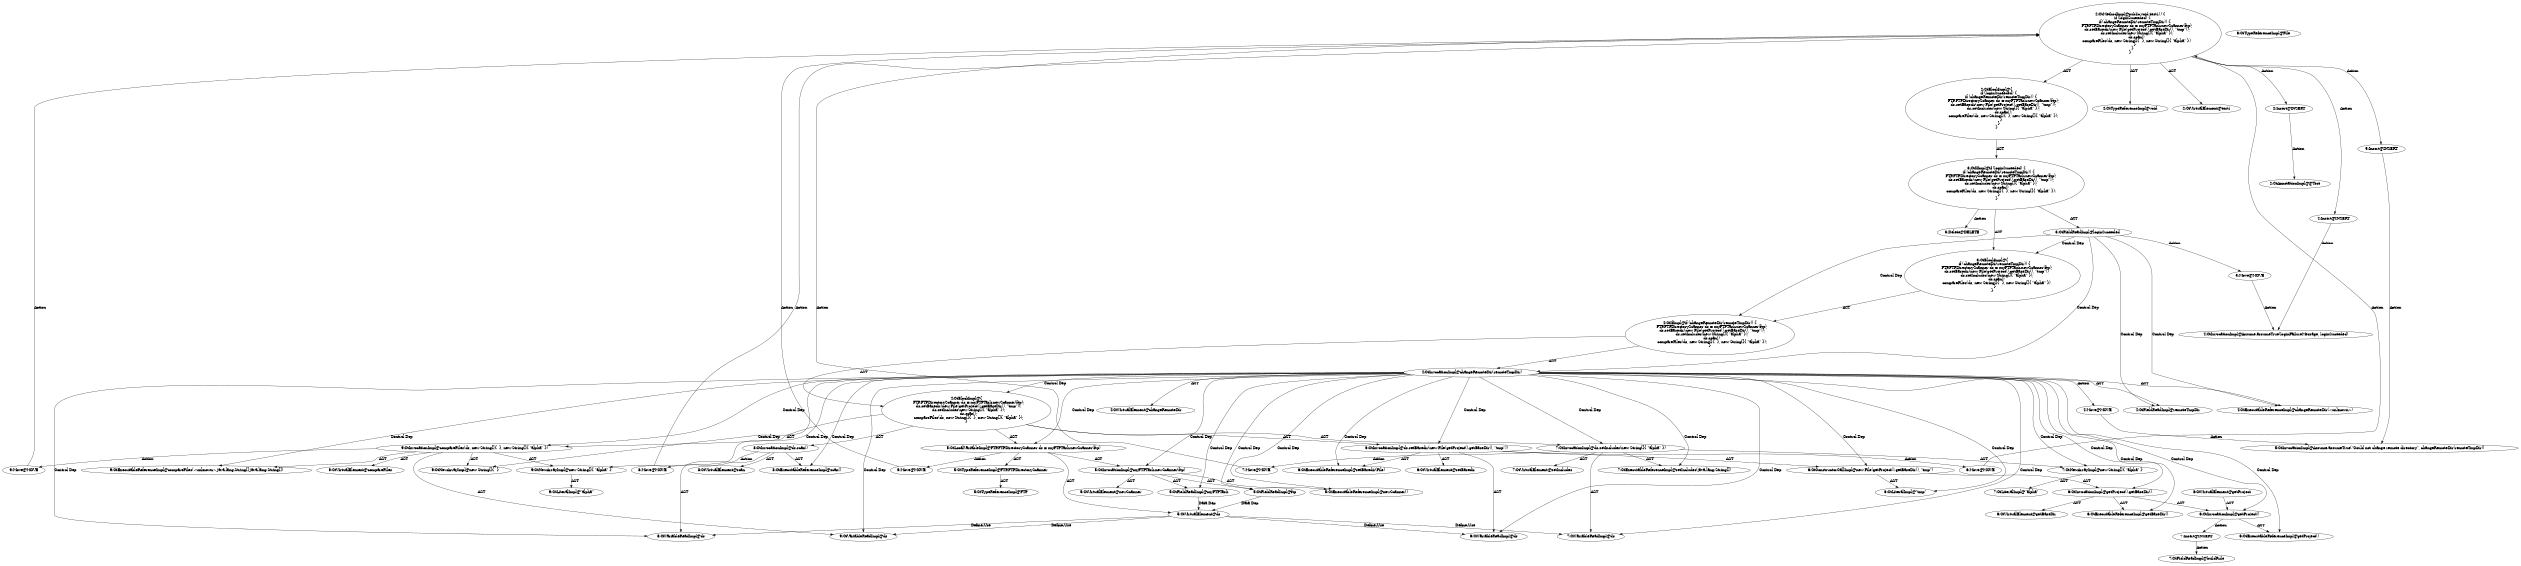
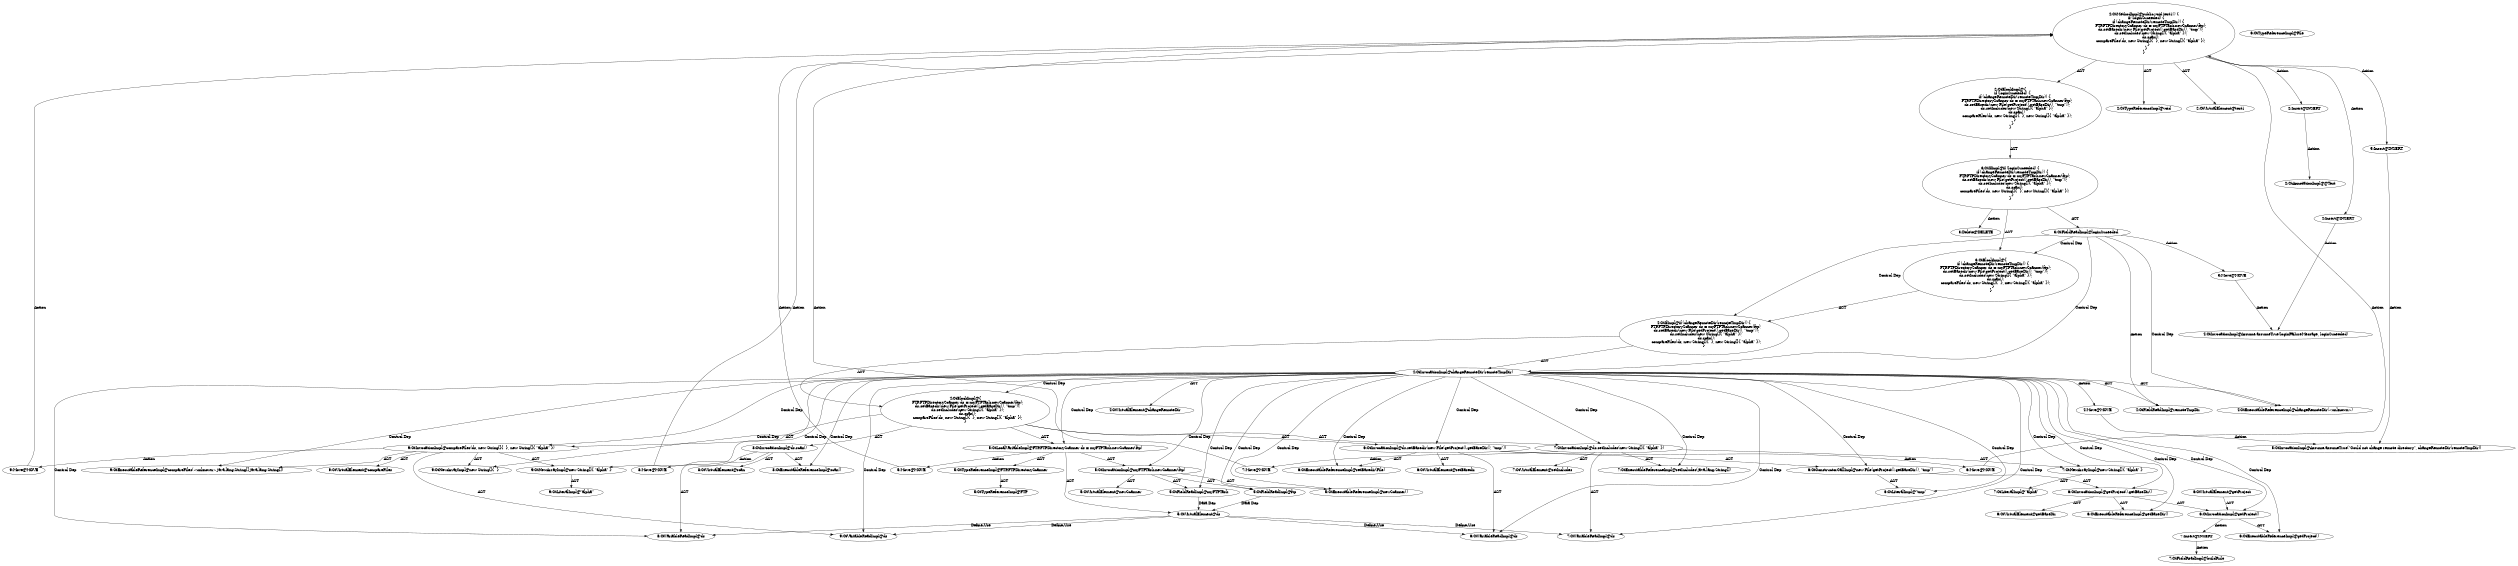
(2132, 335) -> (2136, 335)
